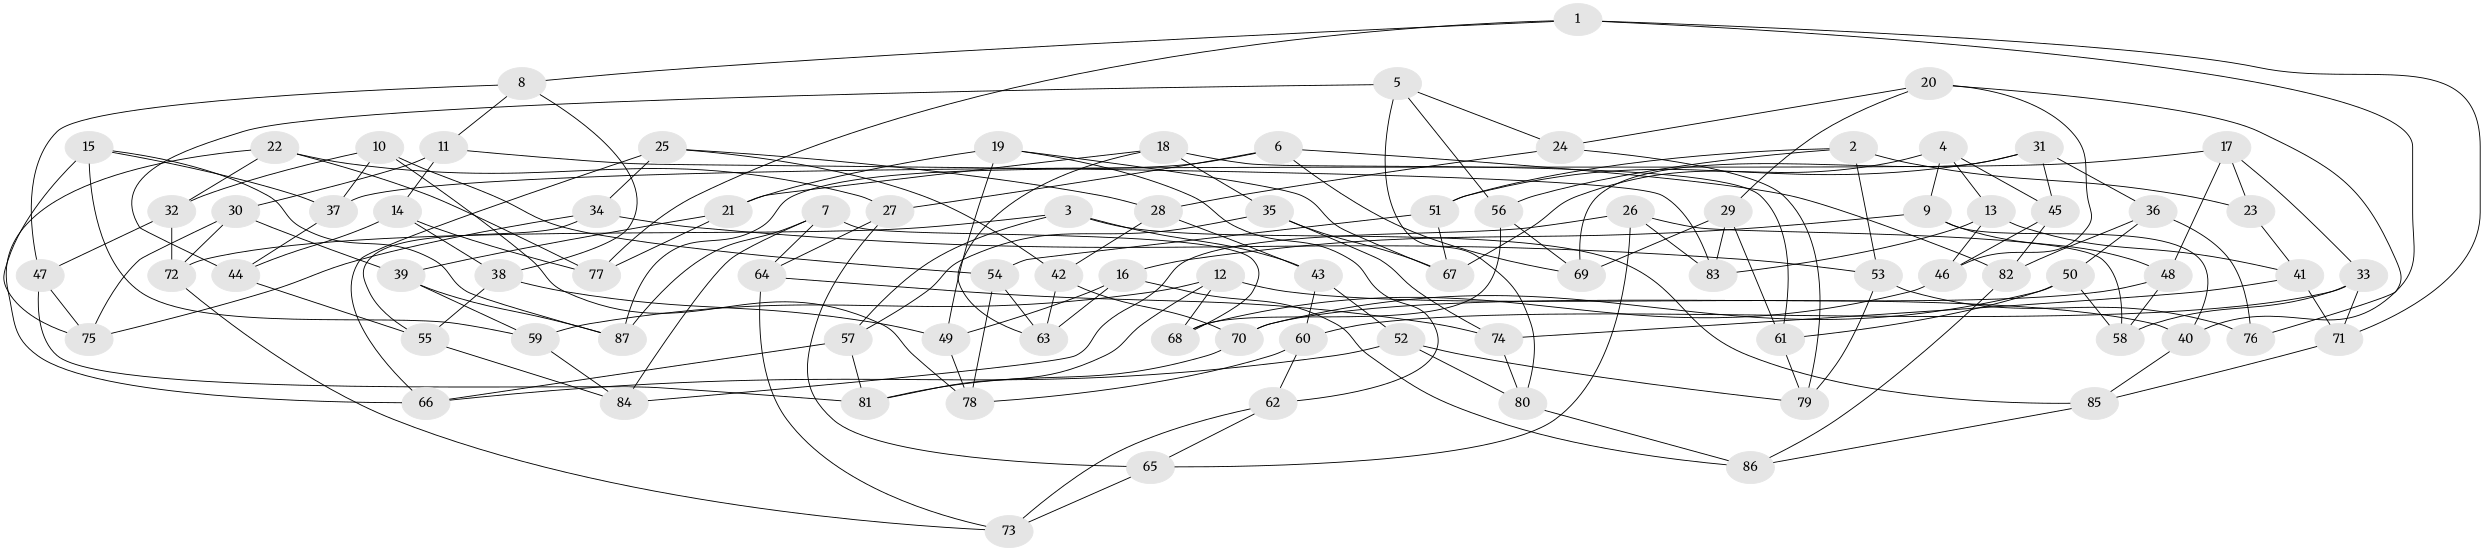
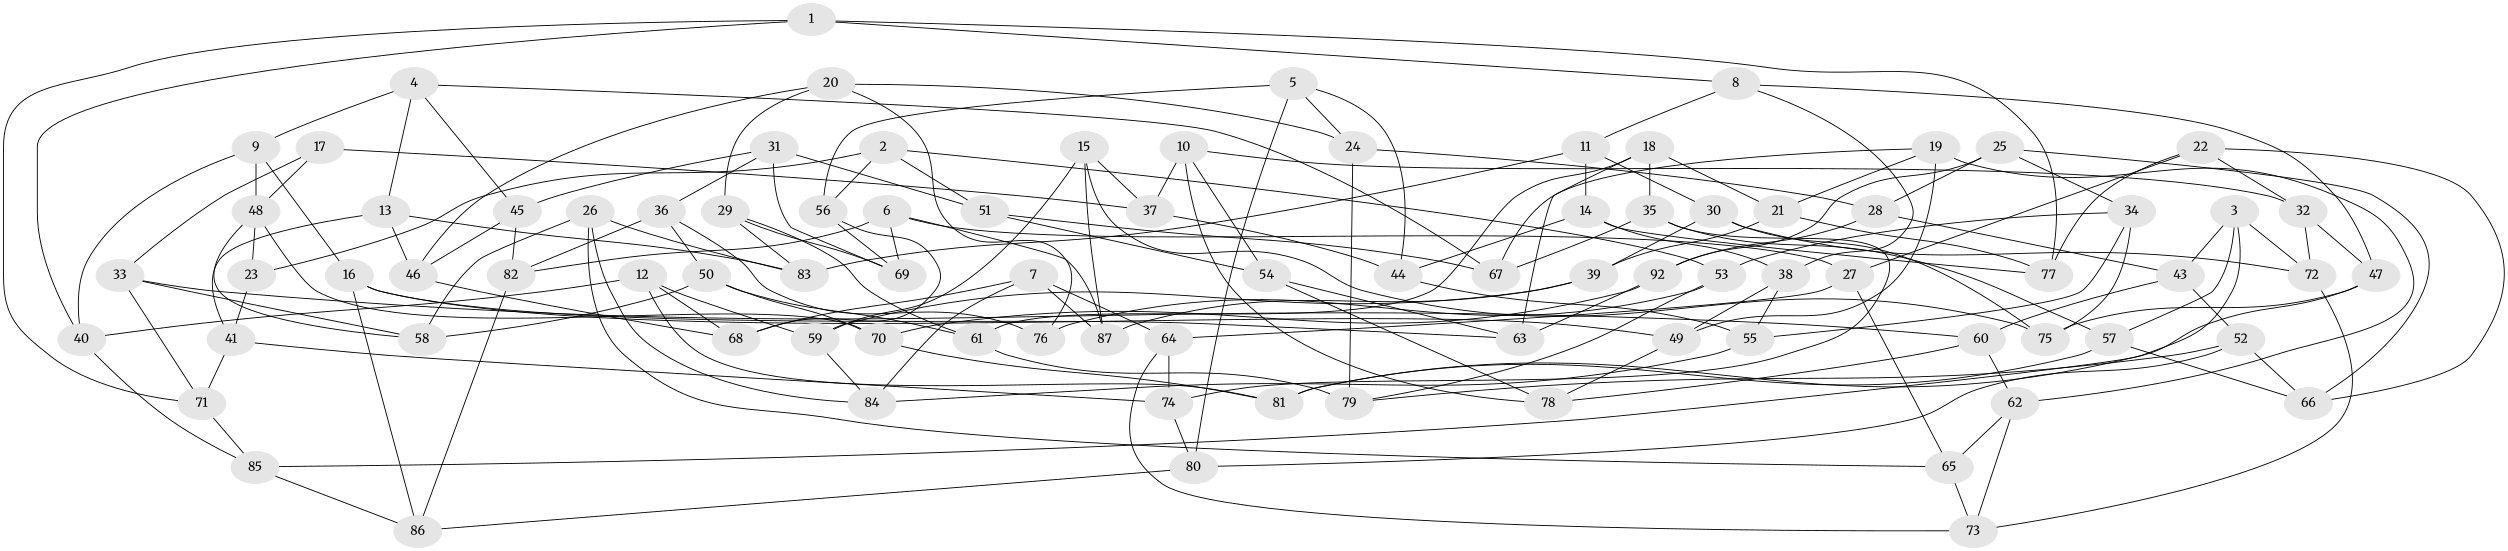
(2239, 179) -> (254, 246)
(1059, 276) -> (1658, 276)
